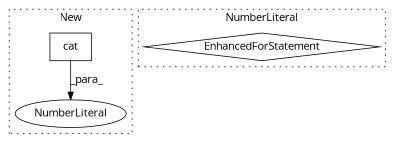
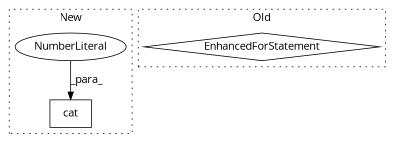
(262, 18) -> (262, 18)
(71, 76) -> (71, 76)
